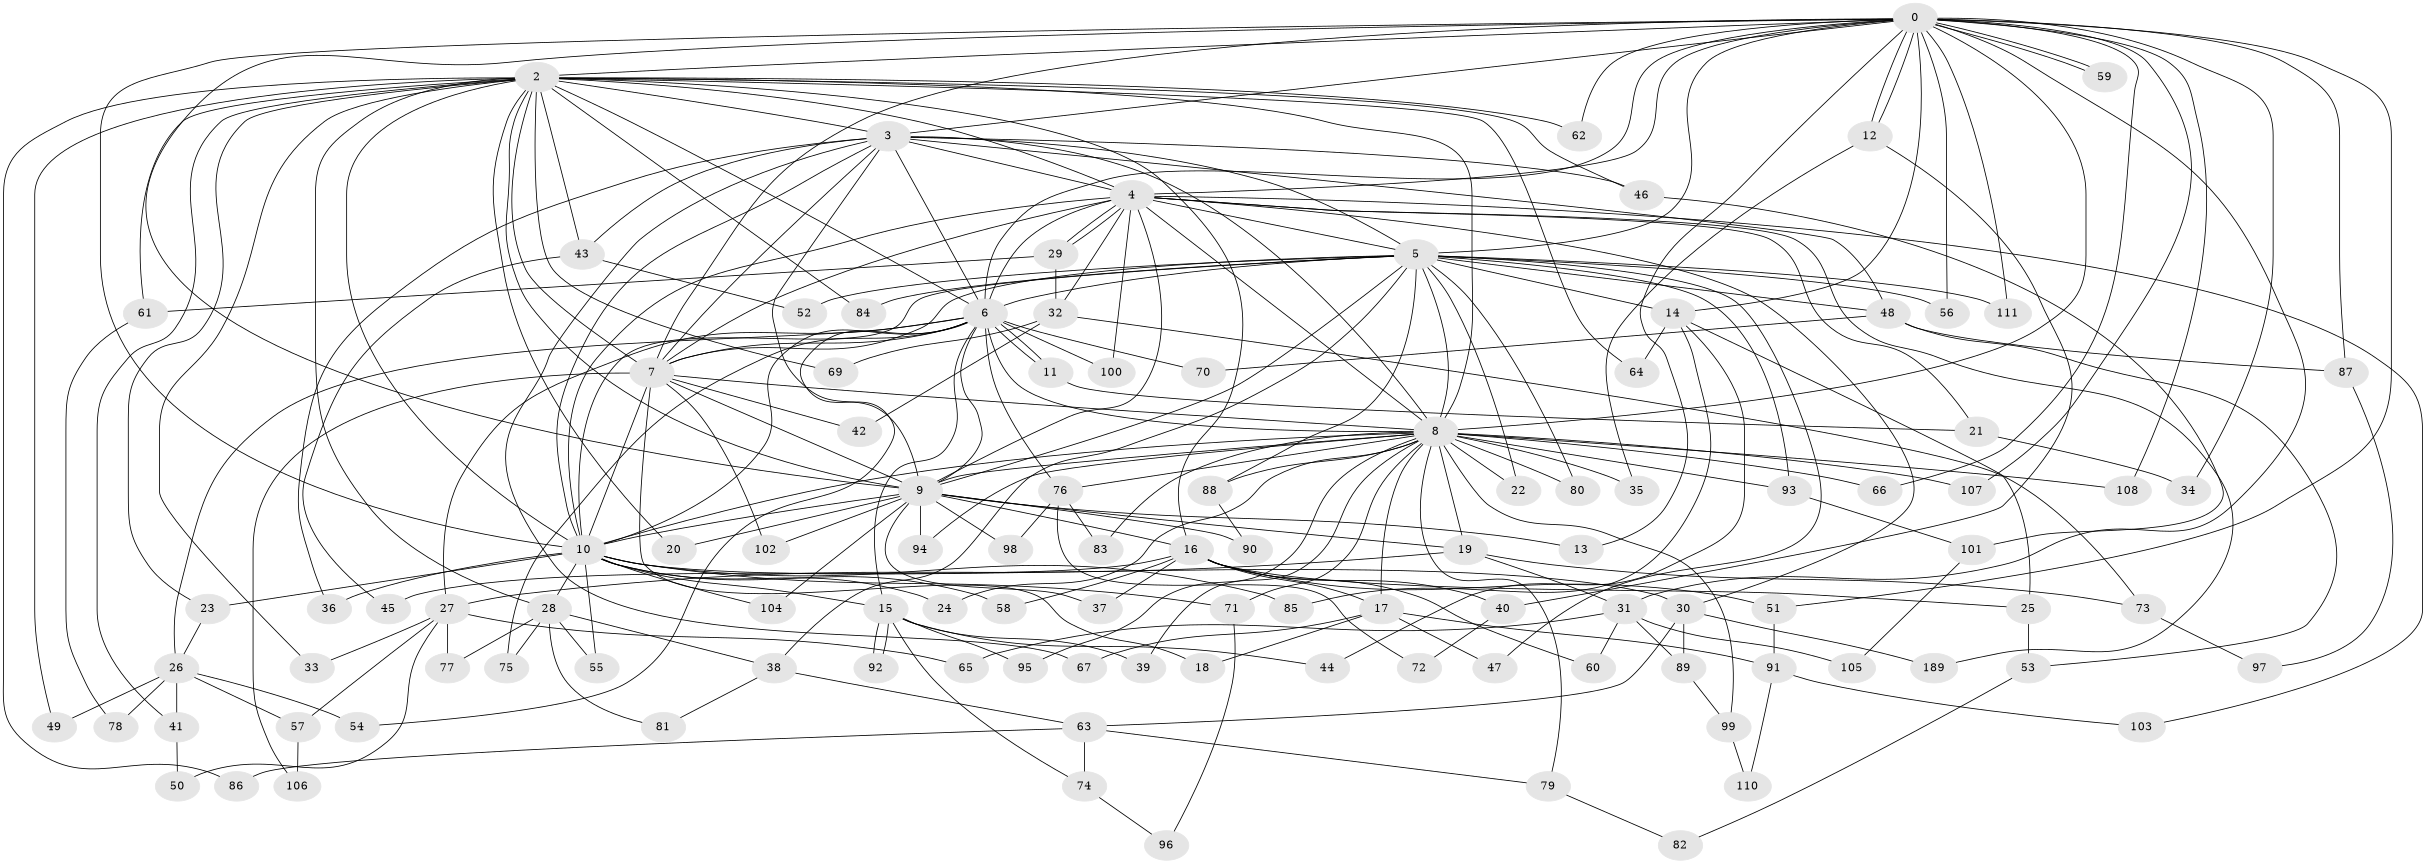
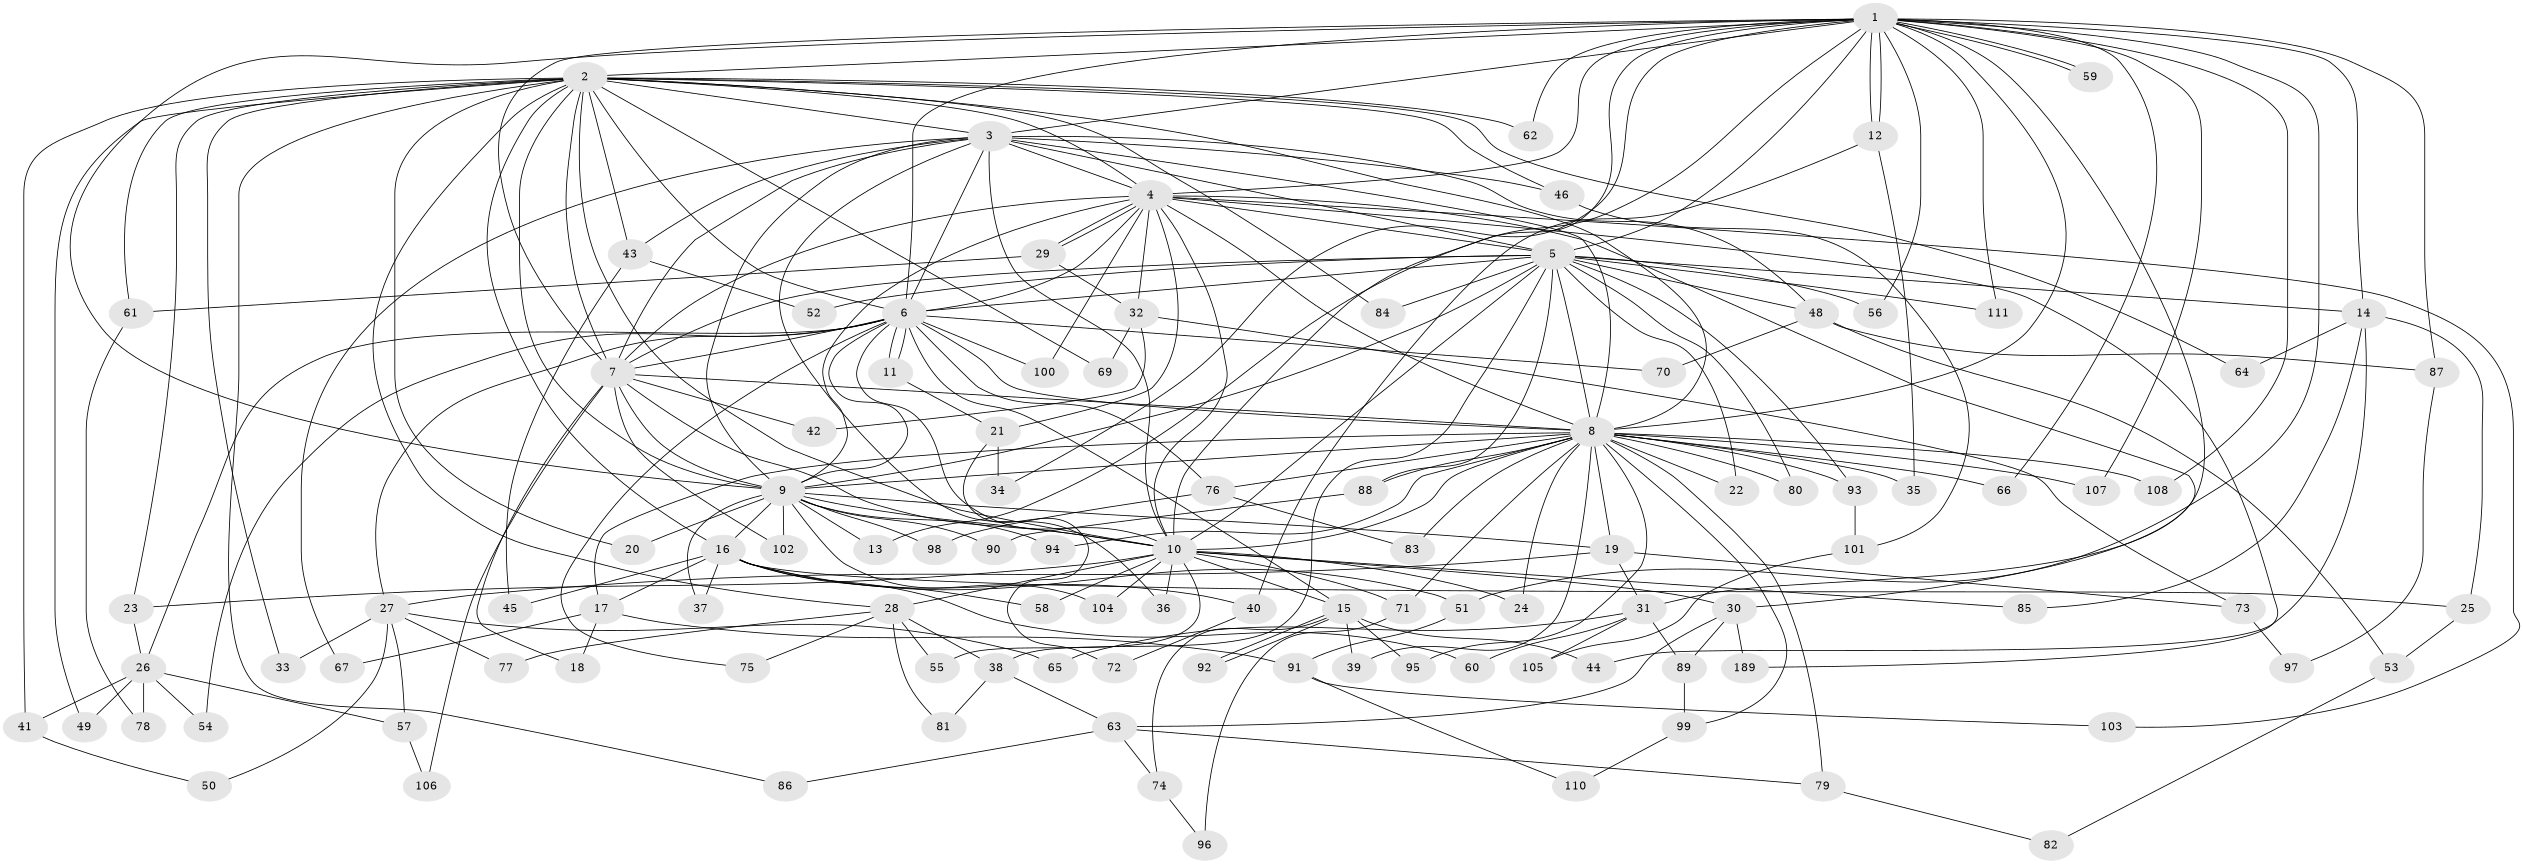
(1915, 18) -> (1876, 18)
(1174, 585) -> (1087, 556)
(1495, 668) -> none
